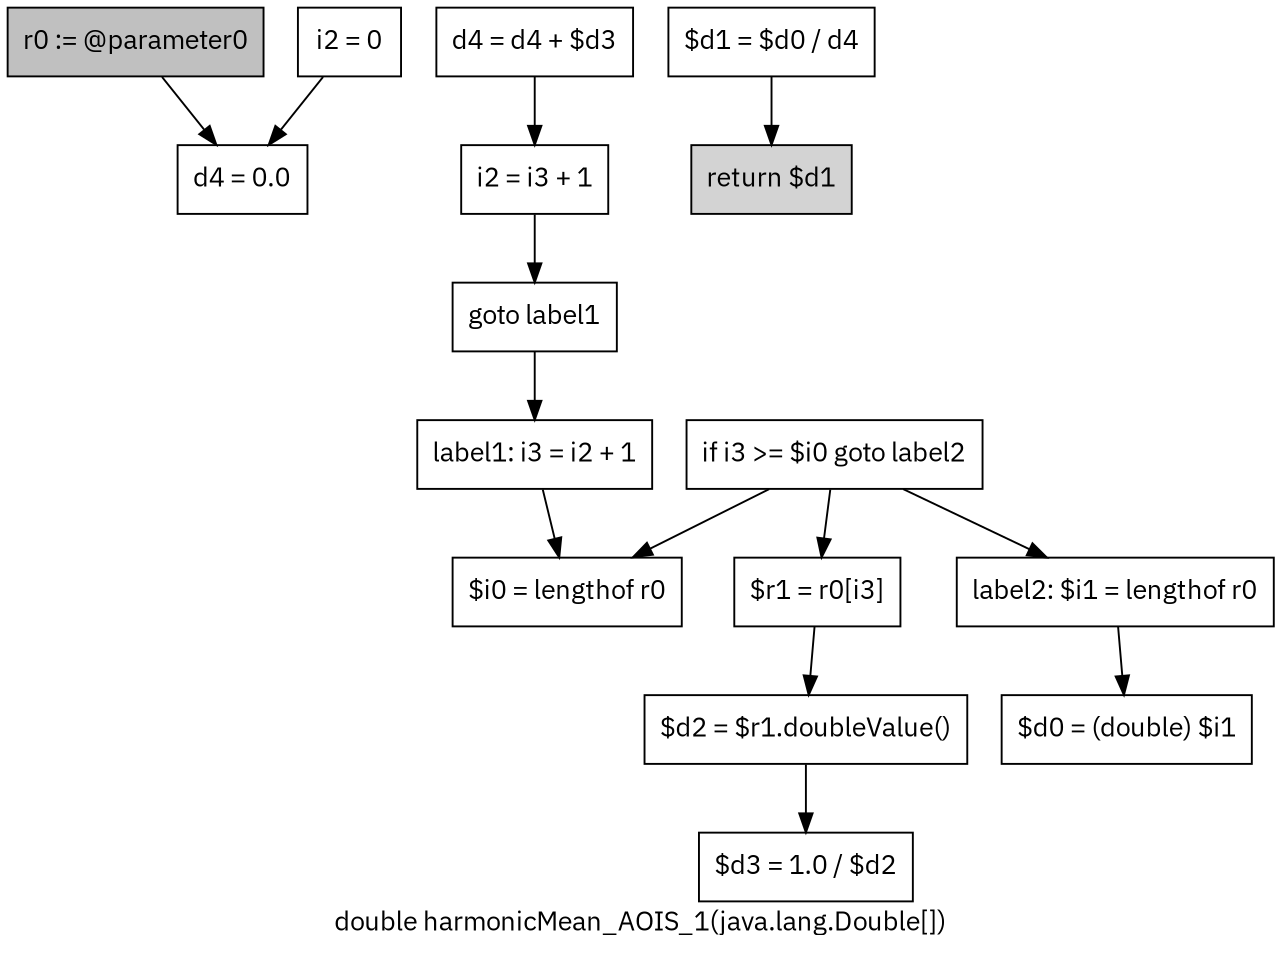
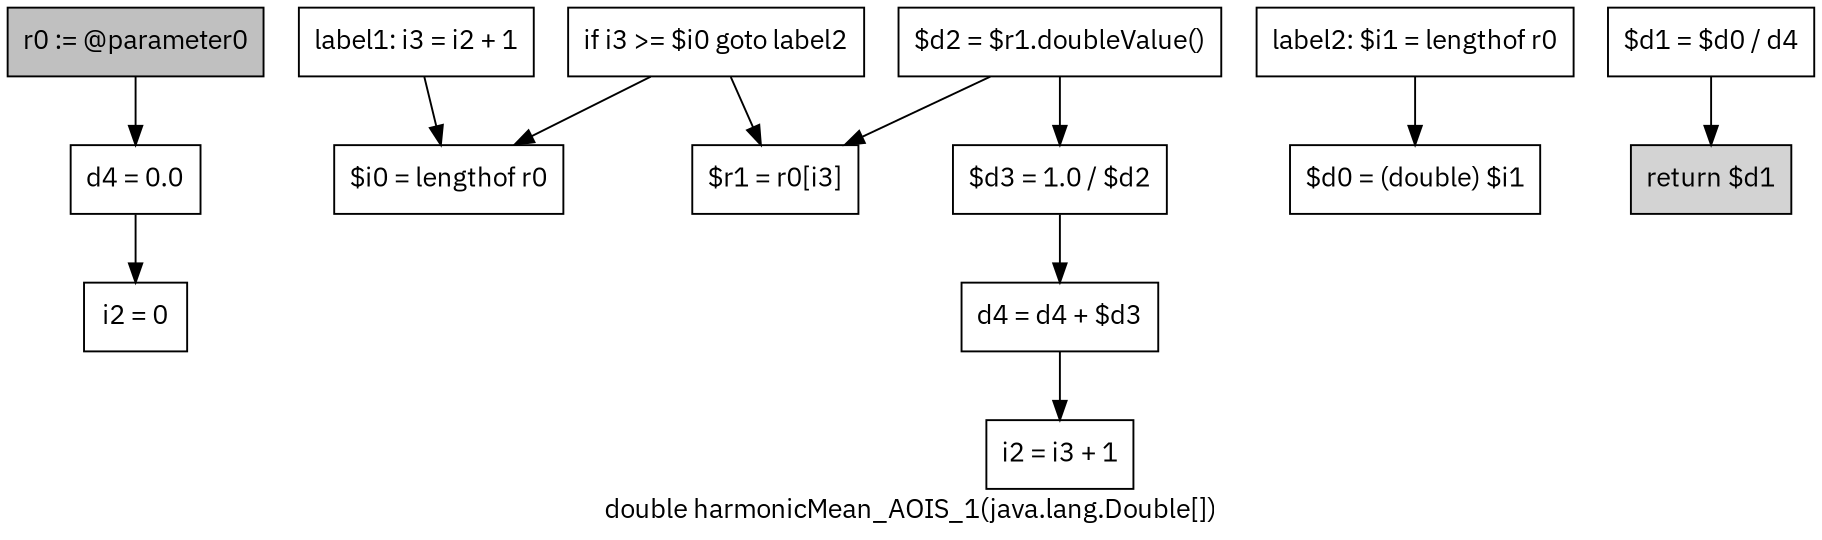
(302, 103) -> (136, 239)
none -> (1060, 239)
(535, 317) -> none
(966, 519) -> none
(812, 651) -> (926, 107)
